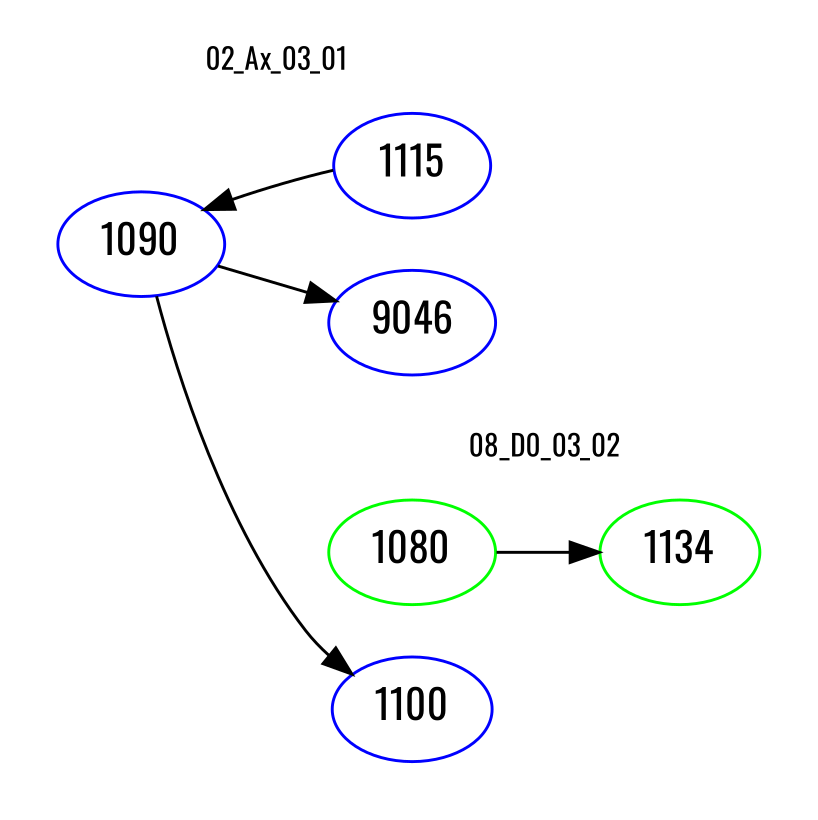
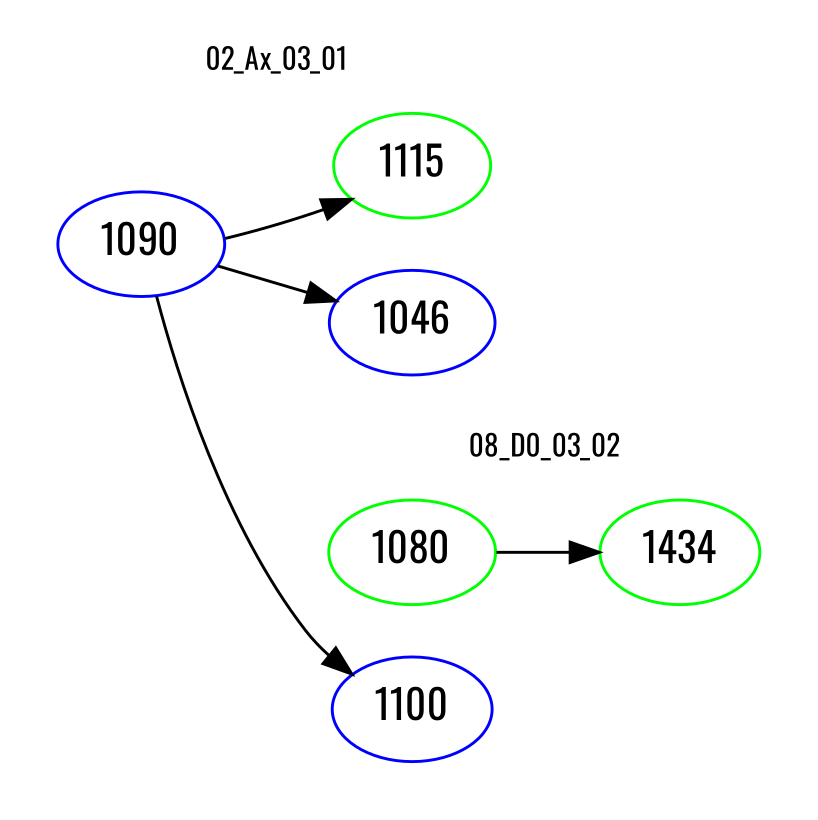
(412, 166) -> (412, 166)
(282, 184) -> (275, 225)
(412, 323) -> (412, 323)
(680, 552) -> (680, 552)
